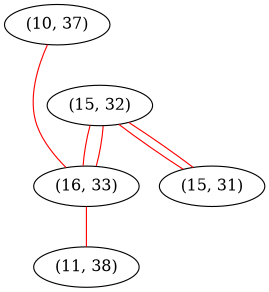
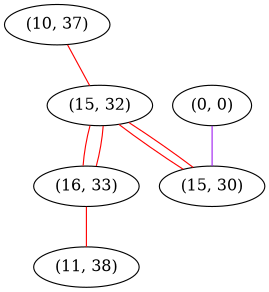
none -> (212, 105)
(34, 110) -> (79, 65)
(212, 186) -> (212, 186)
